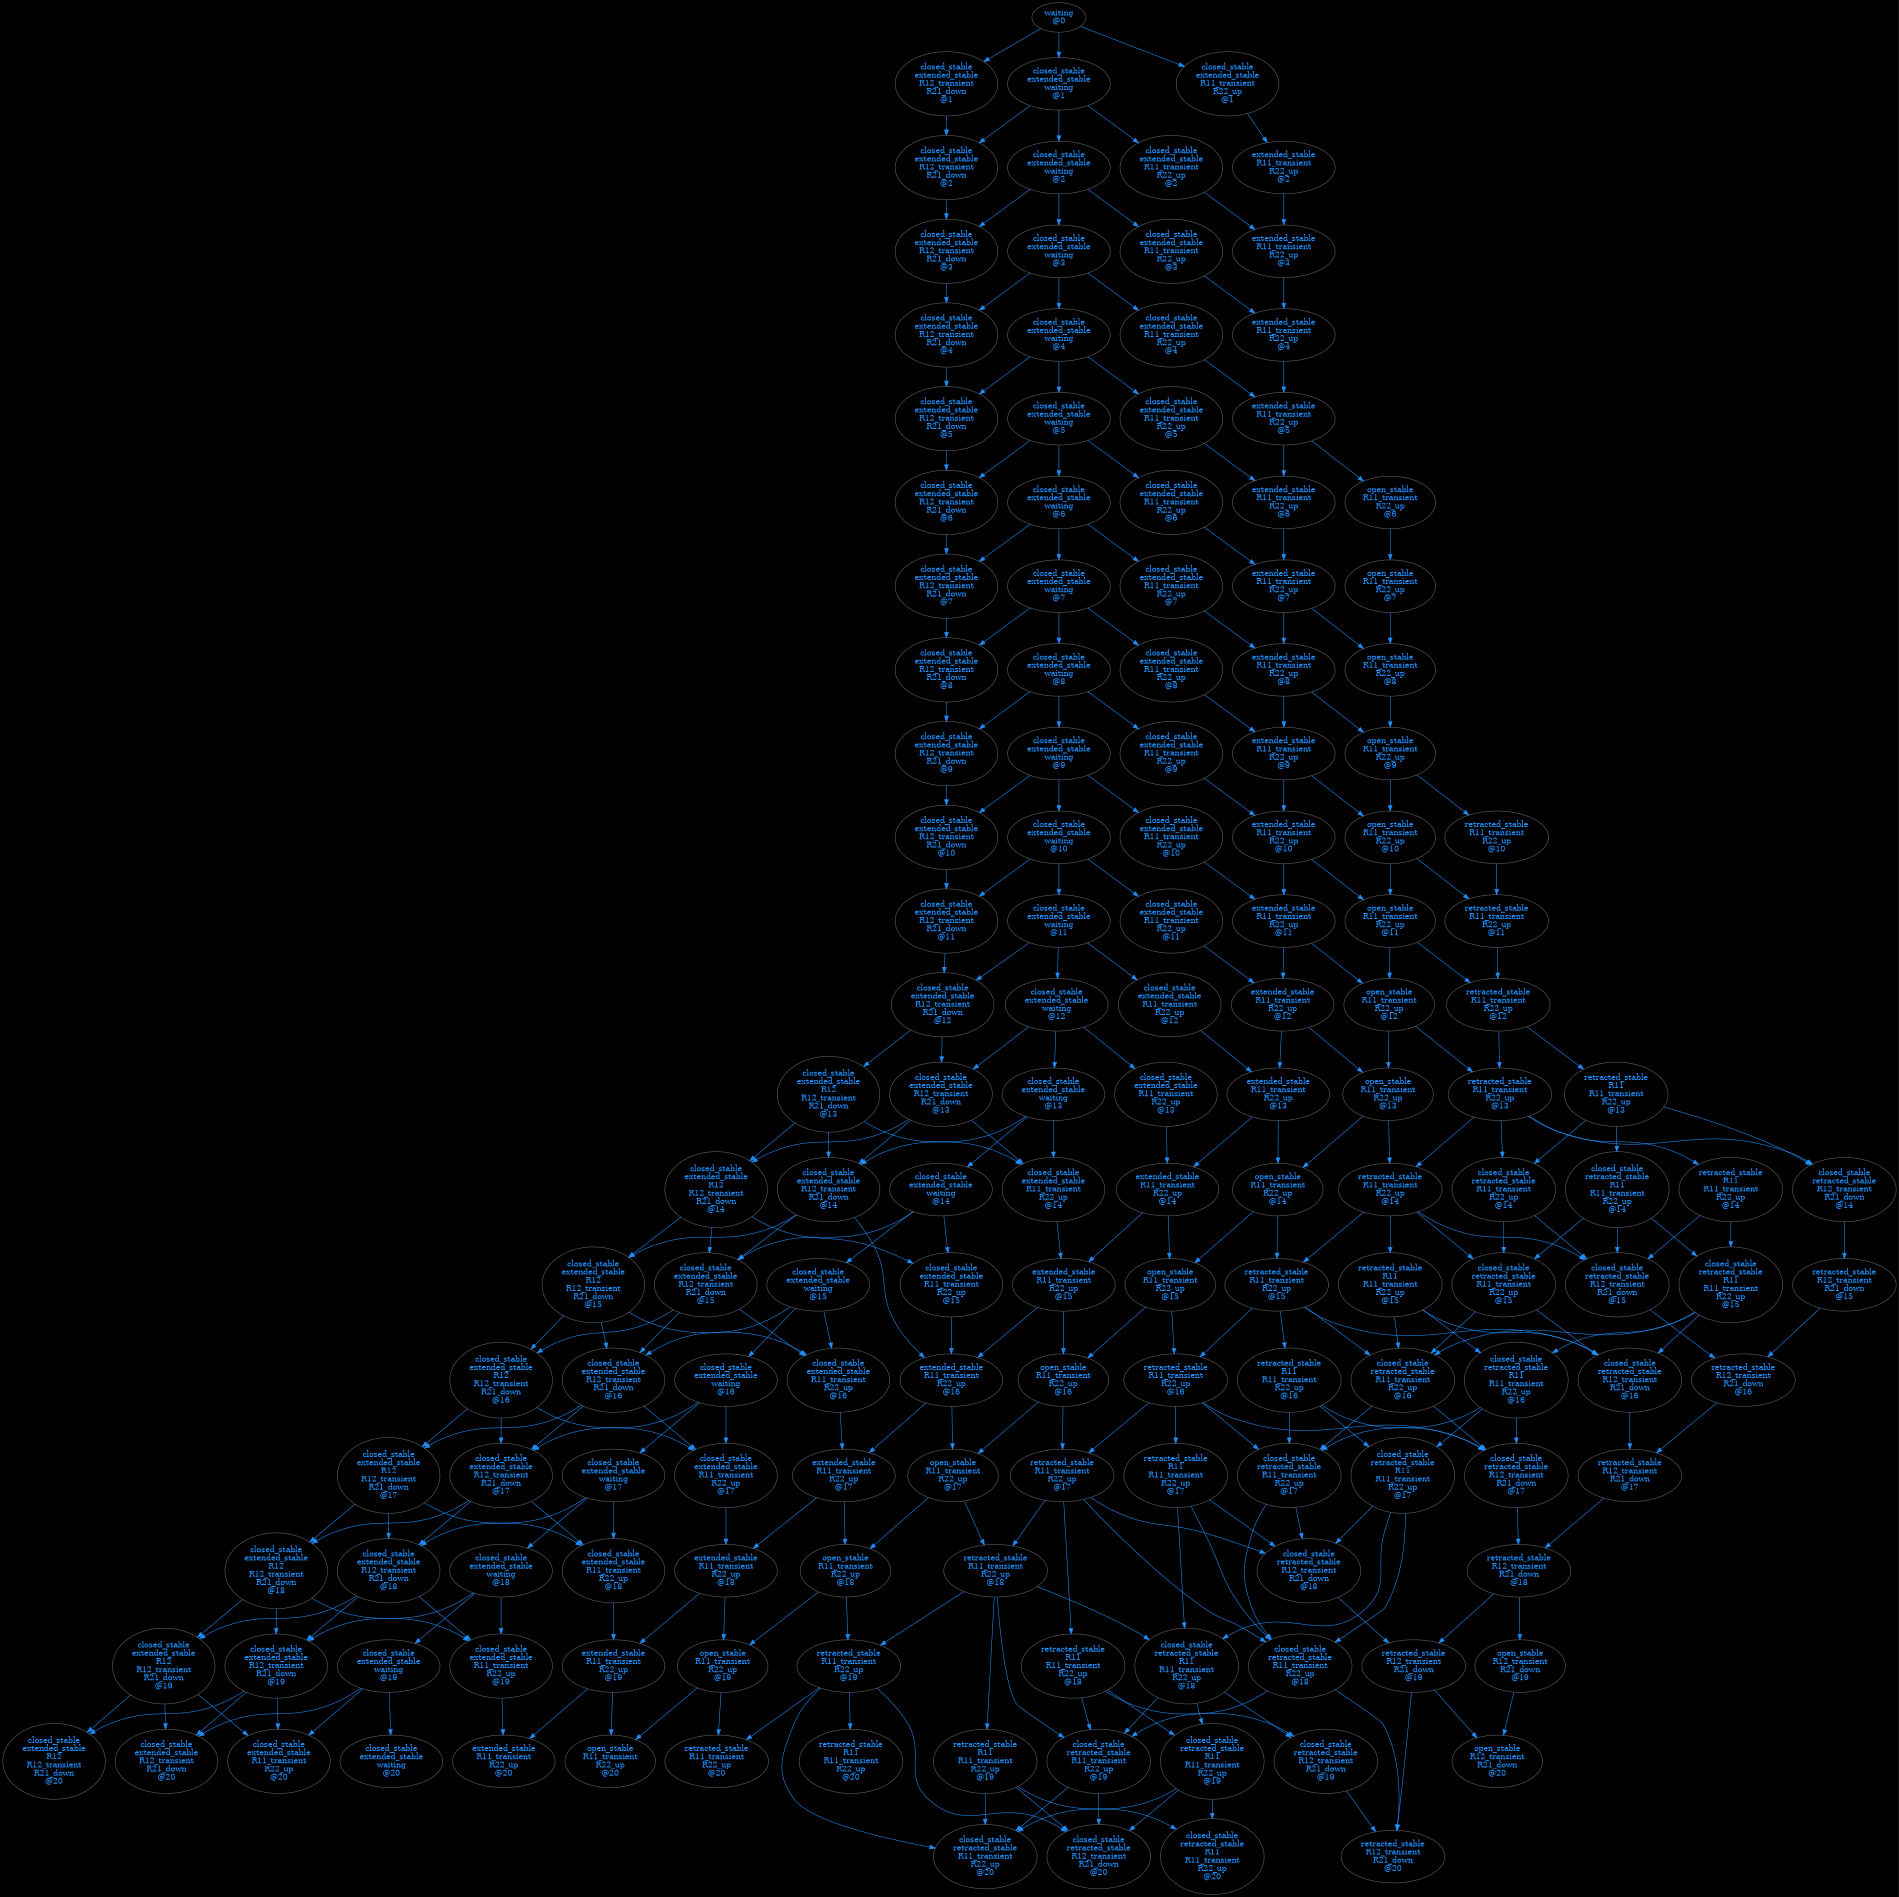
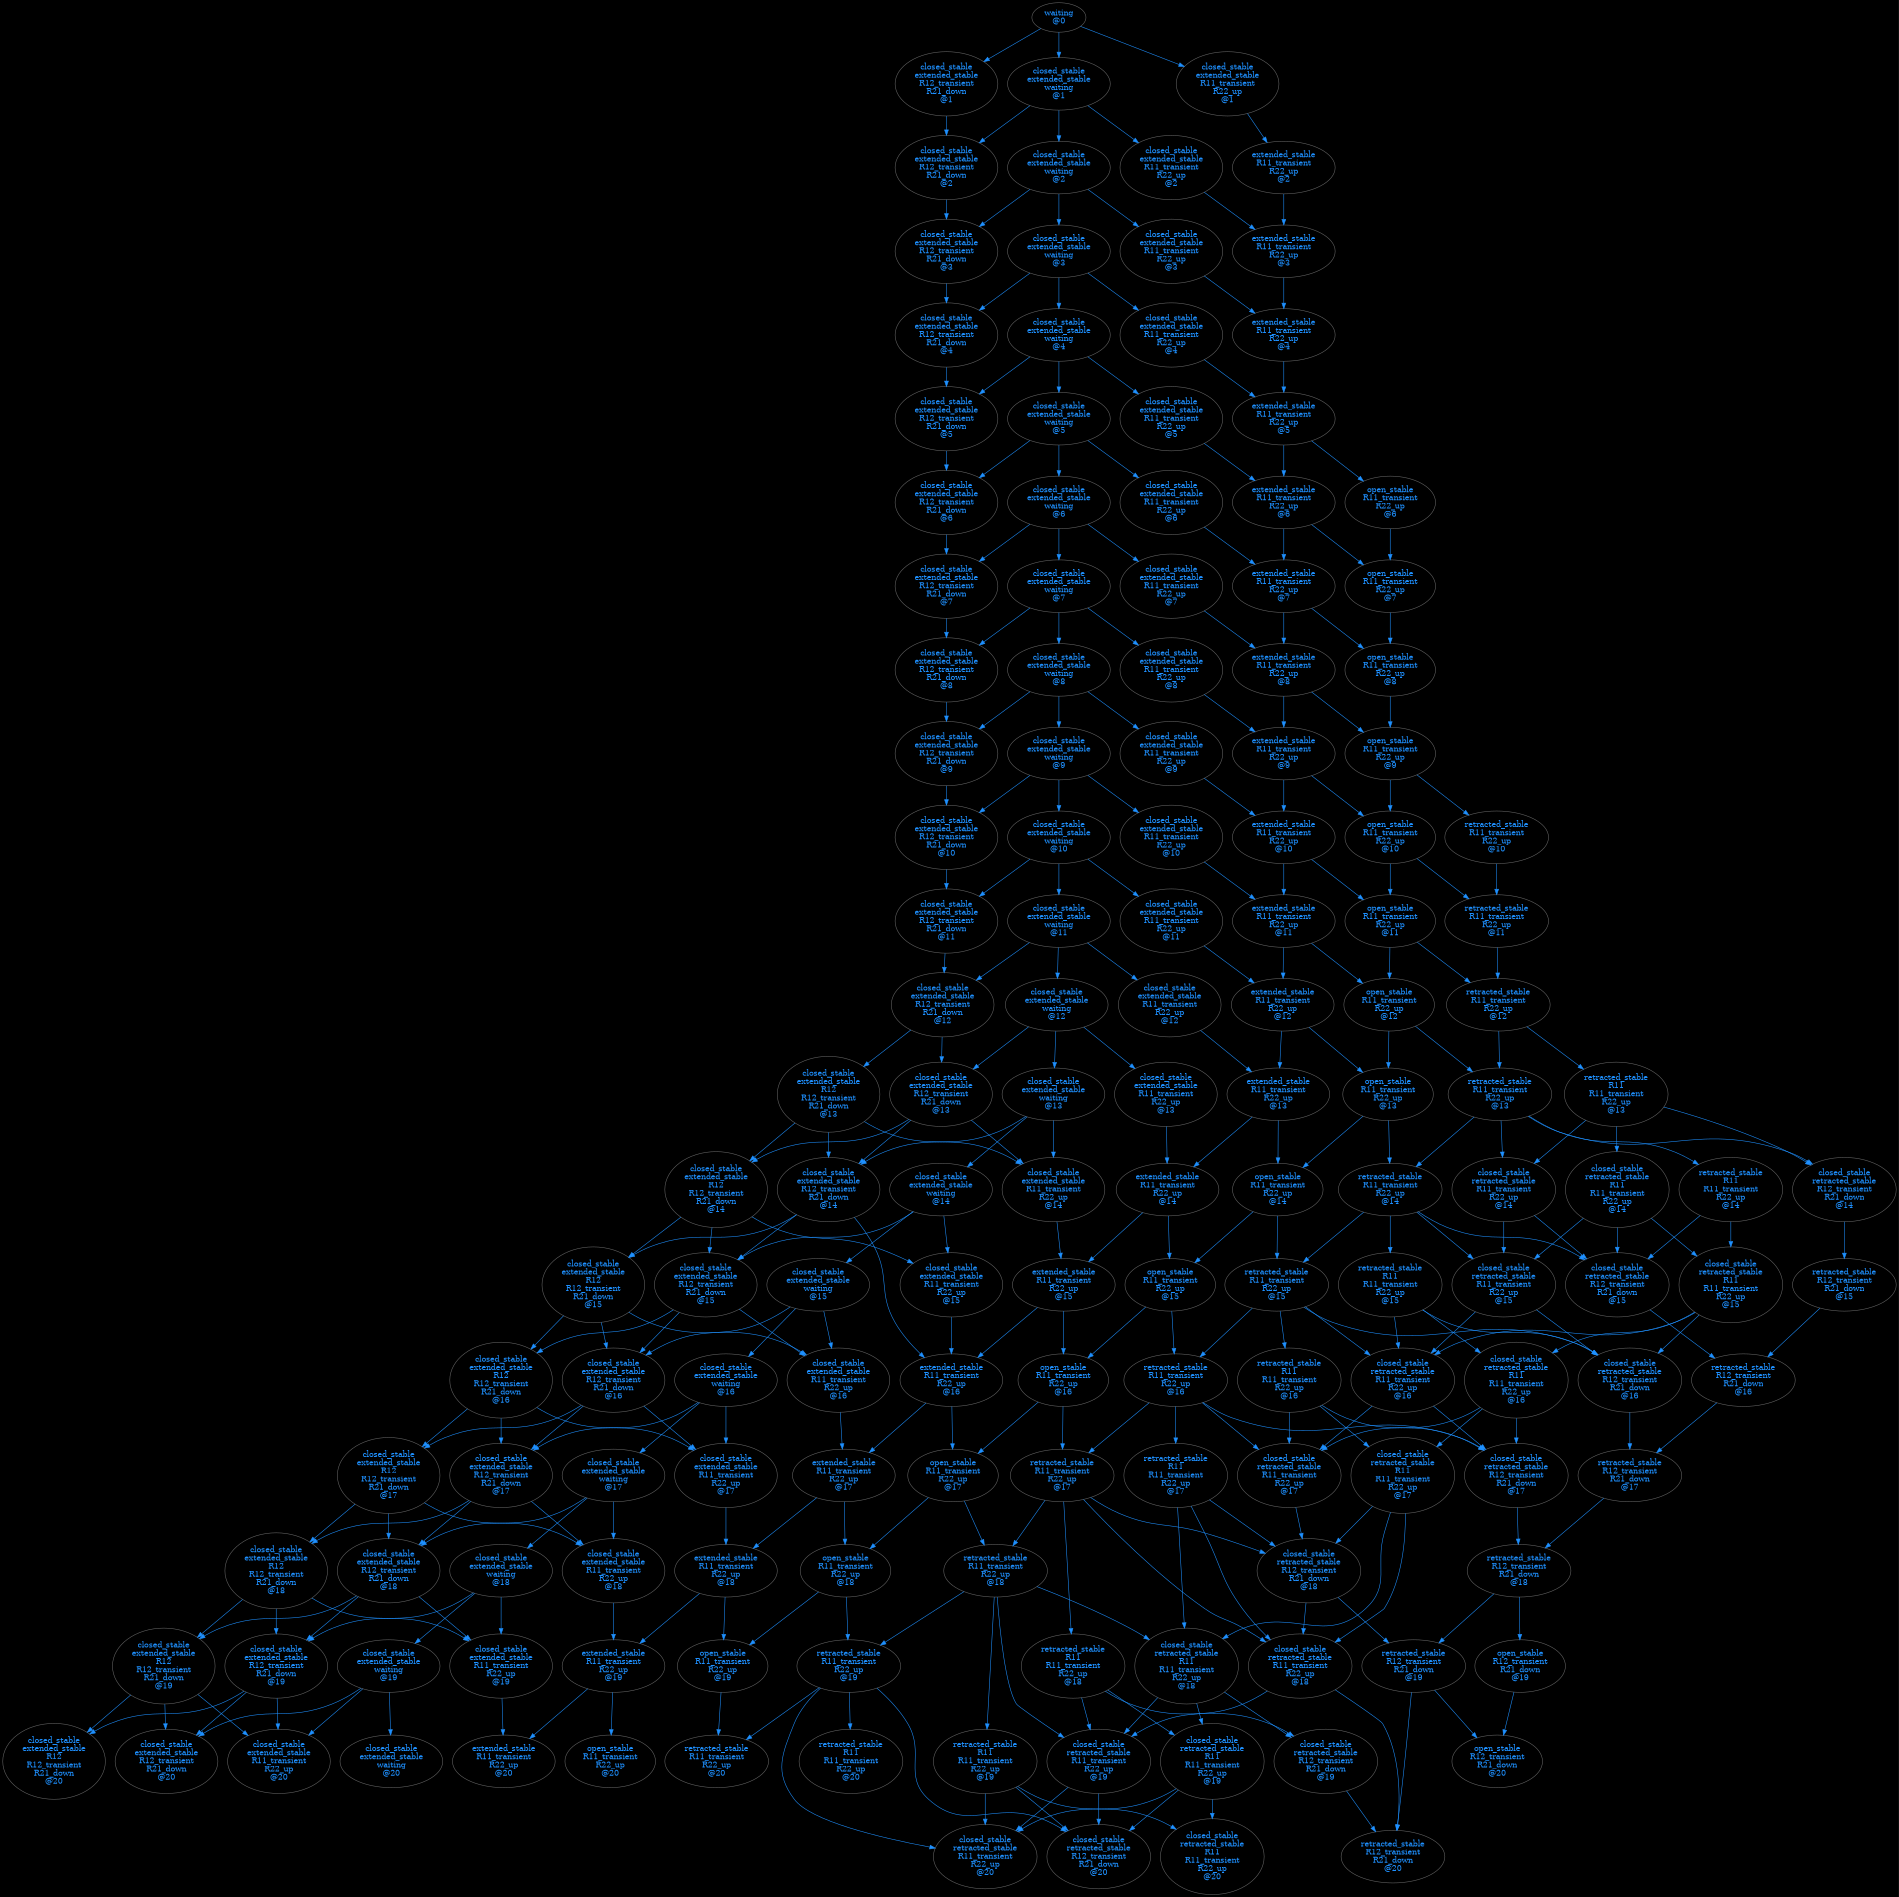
none -> (1335, 543)
(1244, 1570) -> (1305, 1616)
(669, 1712) -> none
